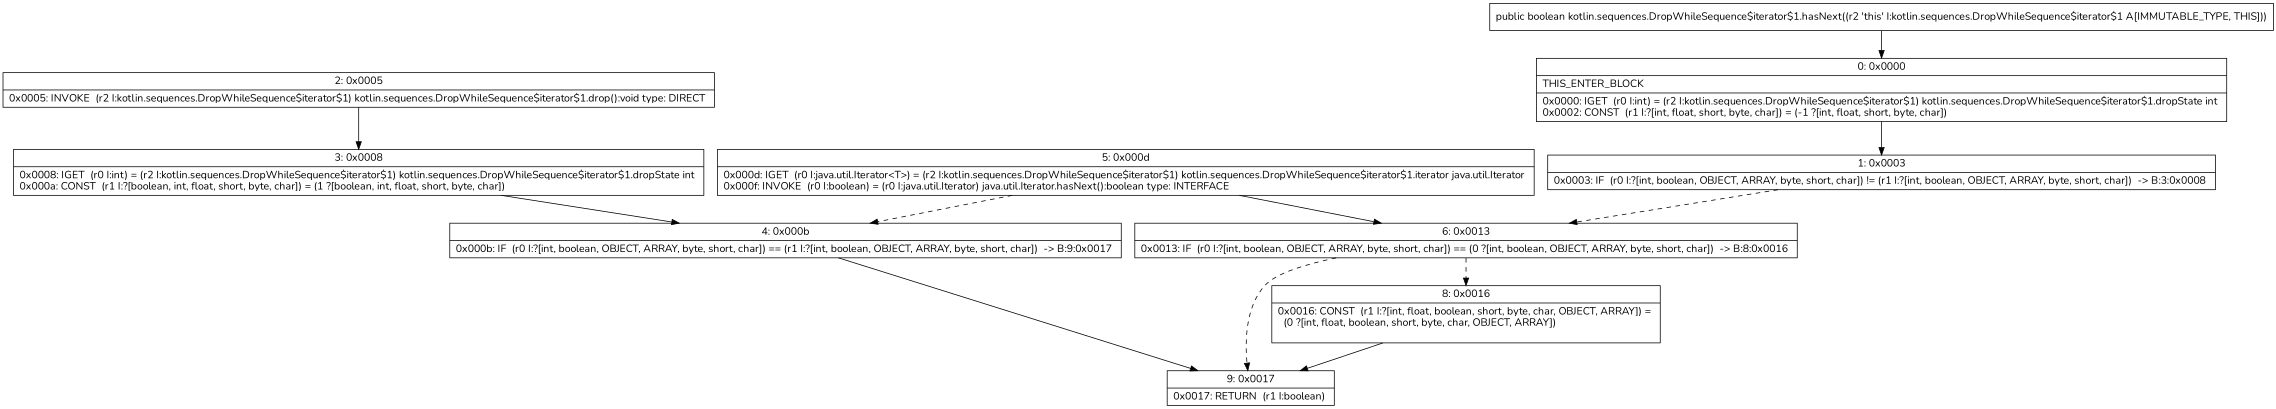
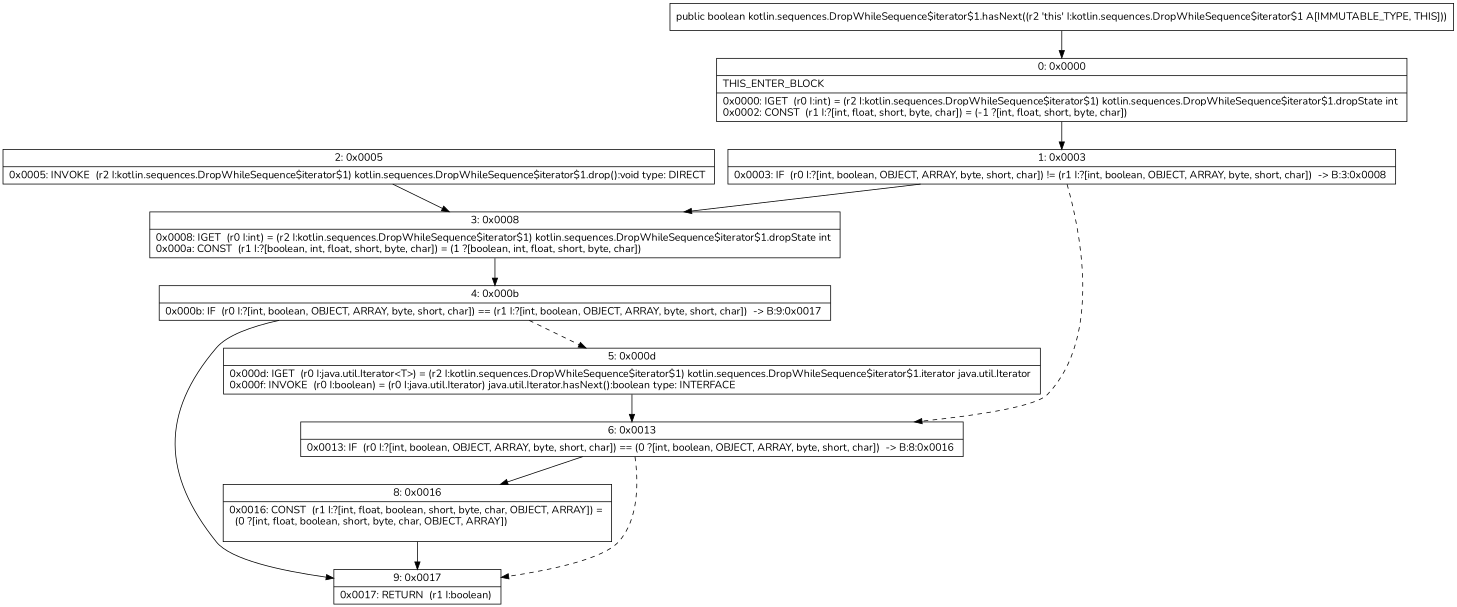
none -> (806, 198)
(945, 209) -> (554, 333)
(1466, 268) -> (545, 469)
